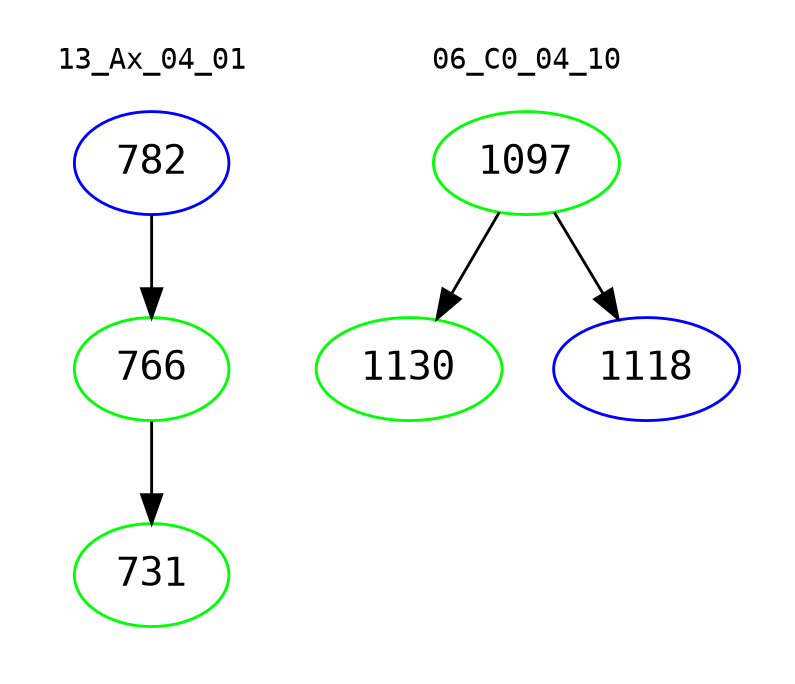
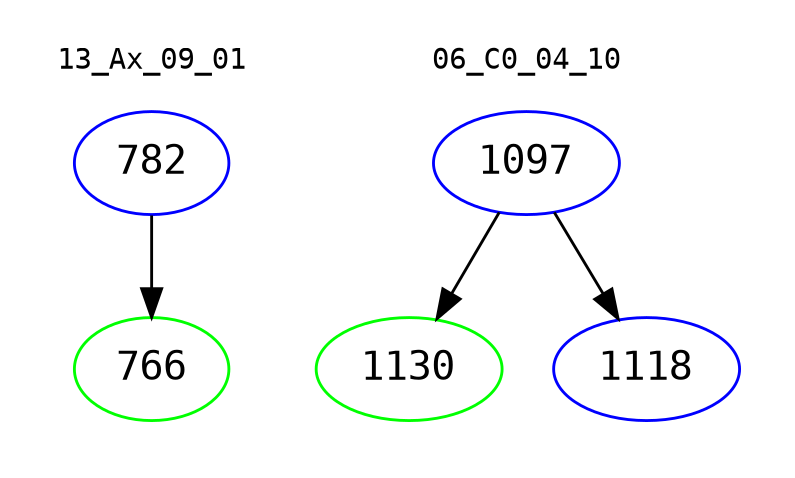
(153, 62) -> (153, 62)
(526, 163) -> (526, 163)
(152, 575) -> none
